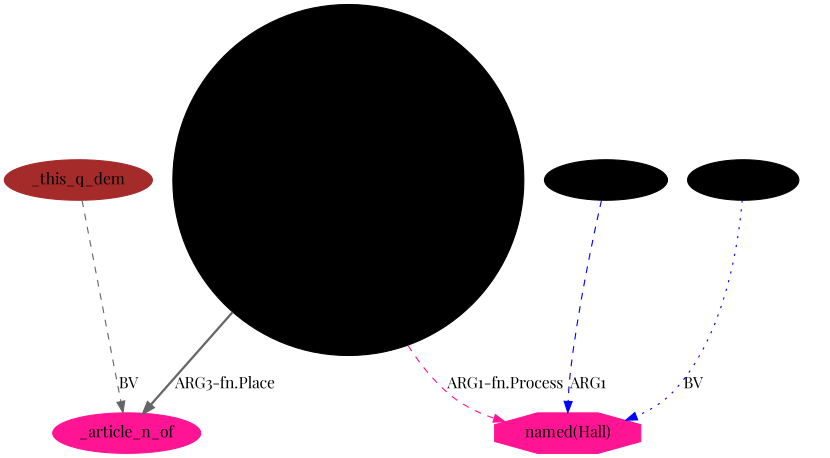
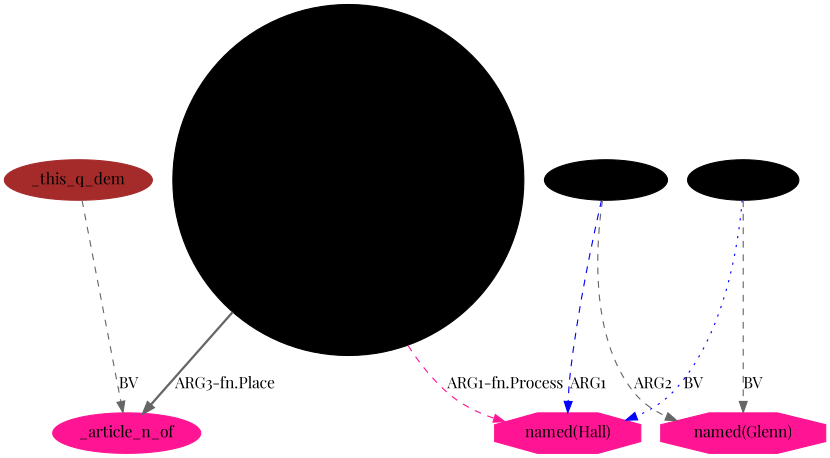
none -> (743, 433)
